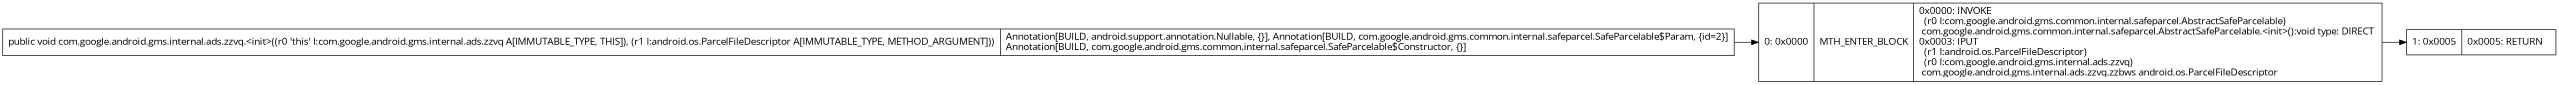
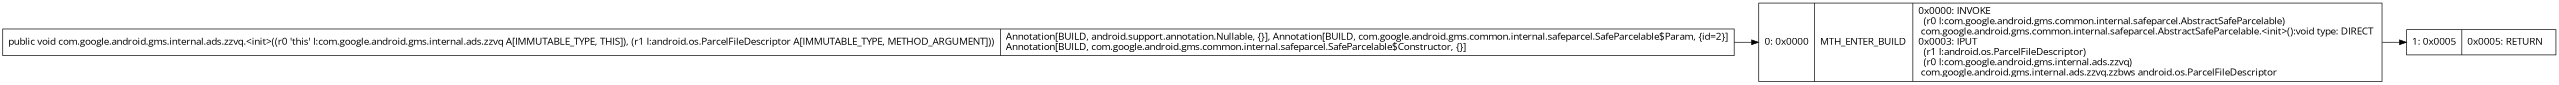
(1864, 42) -> (1863, 42)
